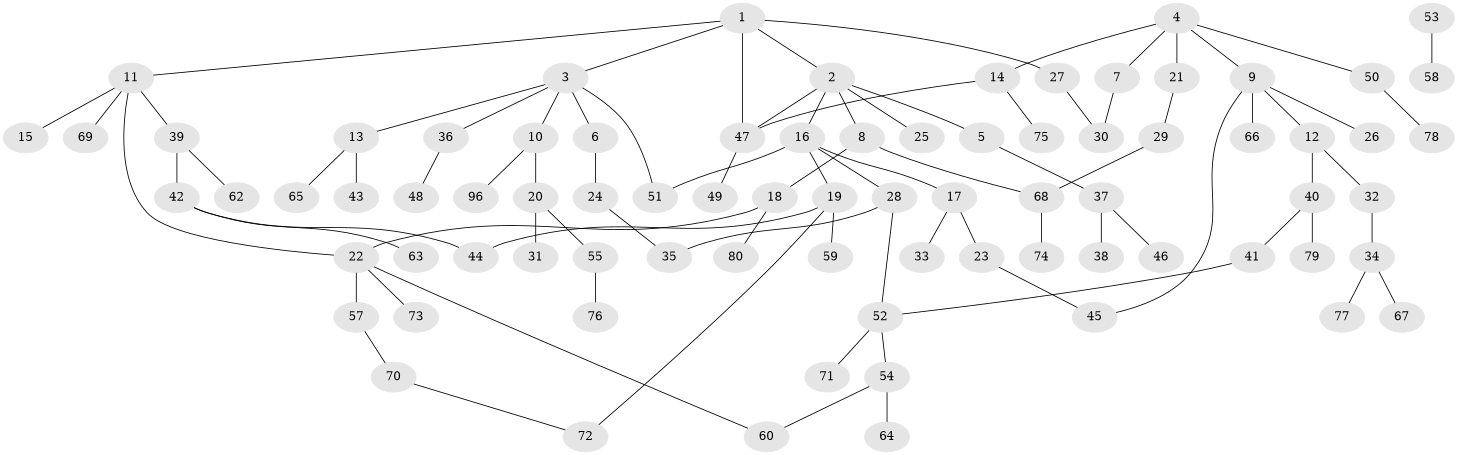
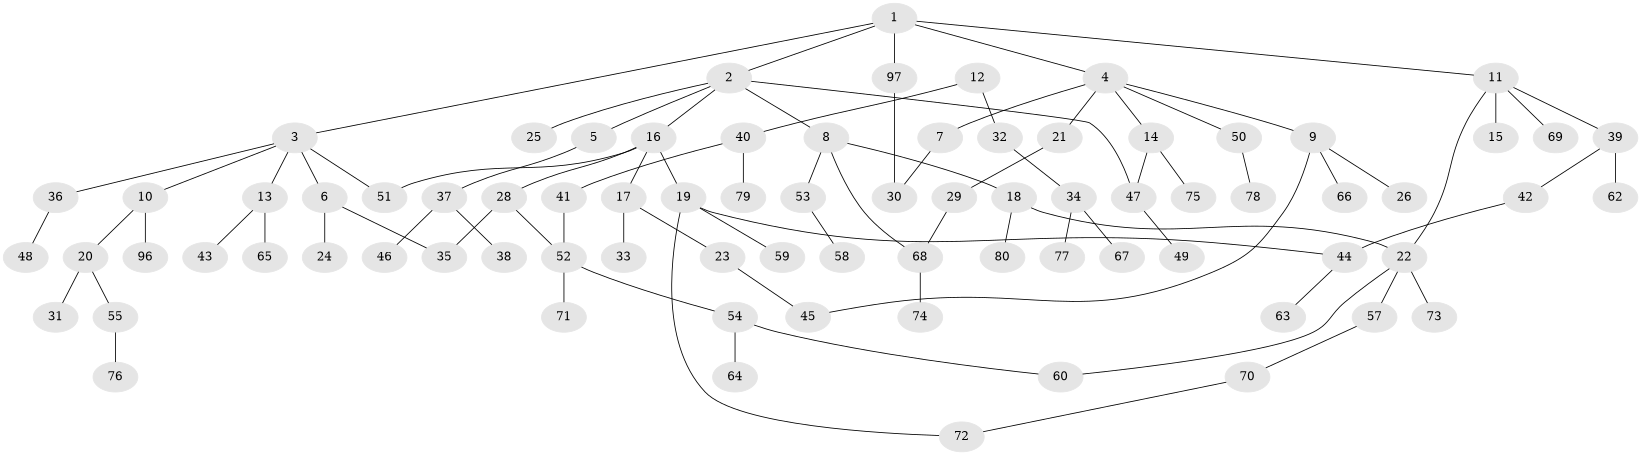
(743, 78) -> (1000, 48)
(1057, 78) -> (895, 78)
(1282, 108) -> none
none -> (815, 168)
(624, 221) -> (385, 228)
(349, 233) -> (1314, 287)
